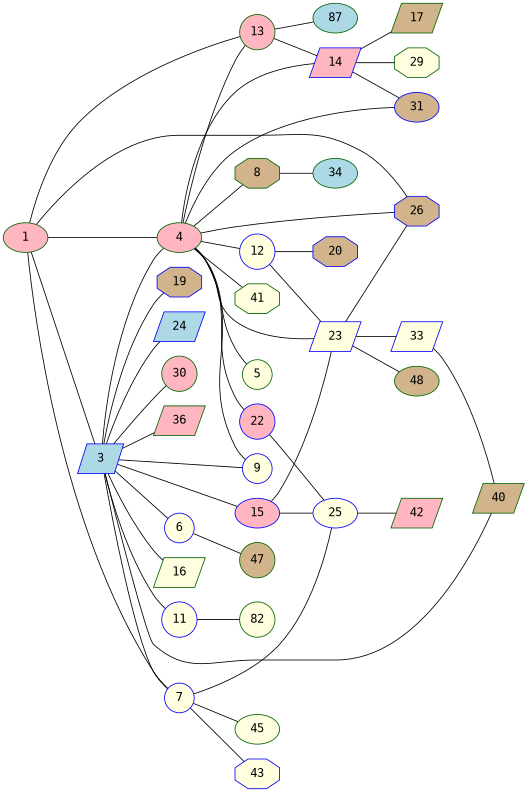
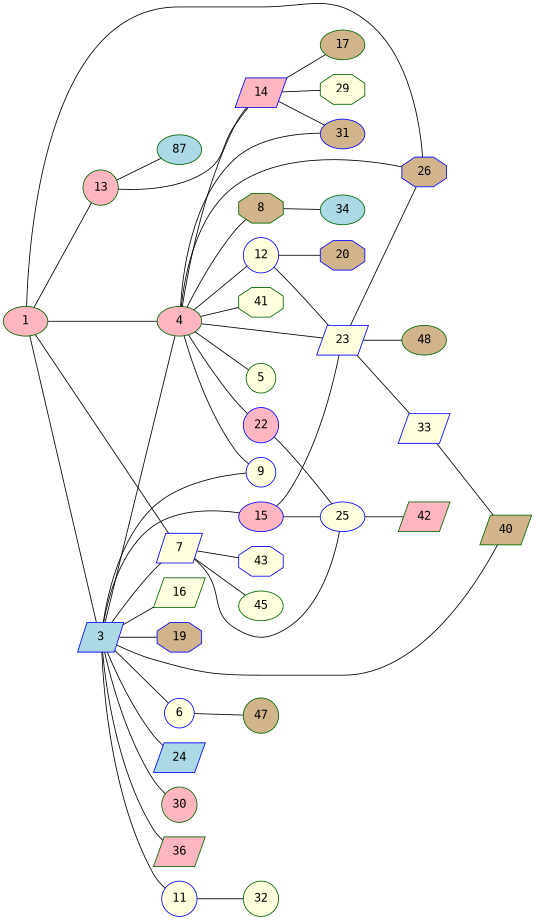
(417, 18) -> (343, 45)
(215, 109) -> none
(257, 620) -> (261, 899)
(179, 698) -> (179, 548)
